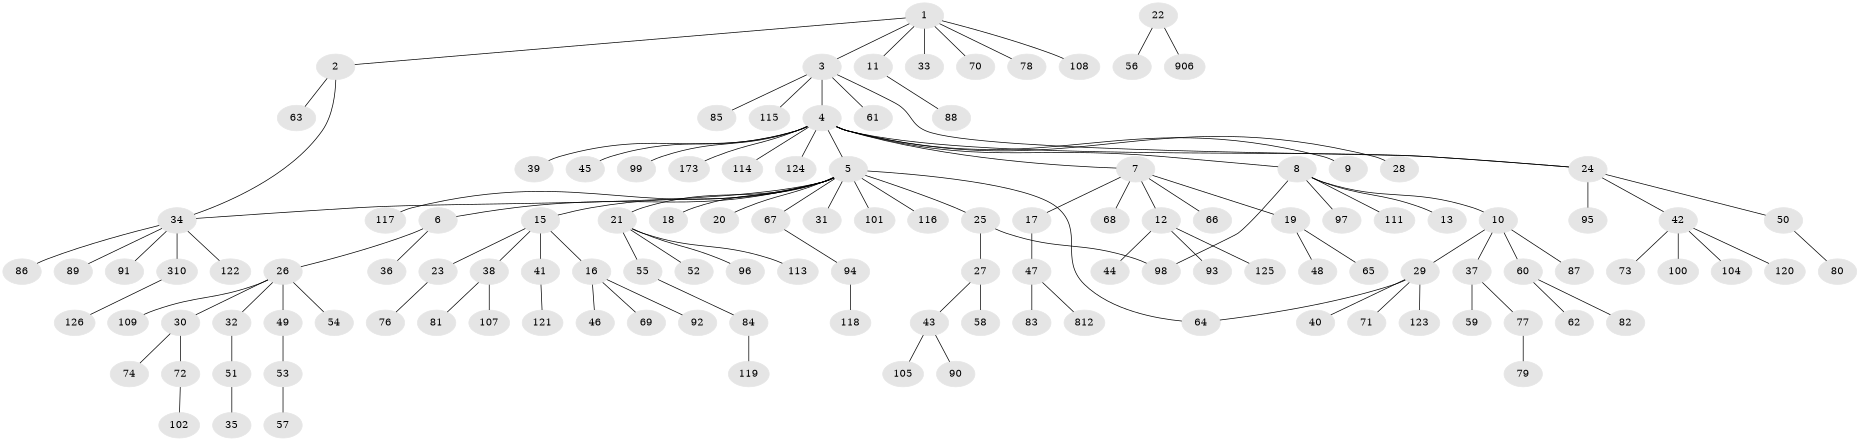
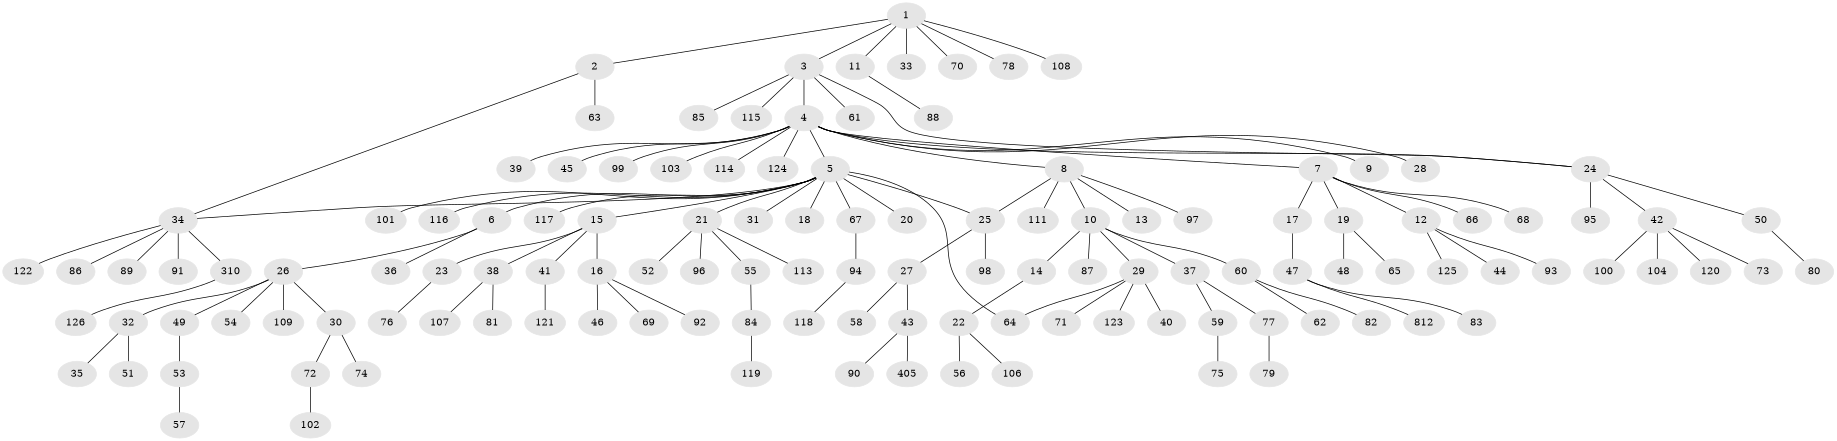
(1185, 67) -> (1012, 374)
(689, 169) -> (671, 169)
(1240, 232) -> (1025, 195)
none -> (1037, 272)
(903, 374) -> (907, 374)
none -> (1218, 374)
(232, 400) -> (103, 348)
